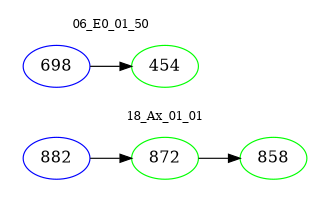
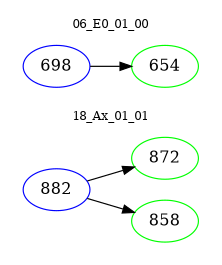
(111, 25) -> (111, 25)
(165, 66) -> (165, 66)
(213, 158) -> (105, 204)
